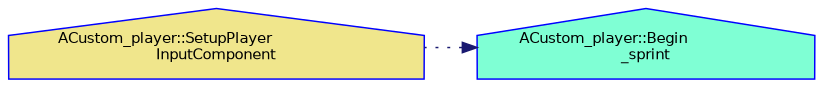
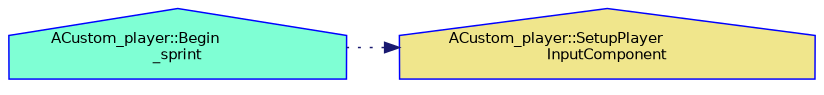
(443, 48) -> (366, 48)
